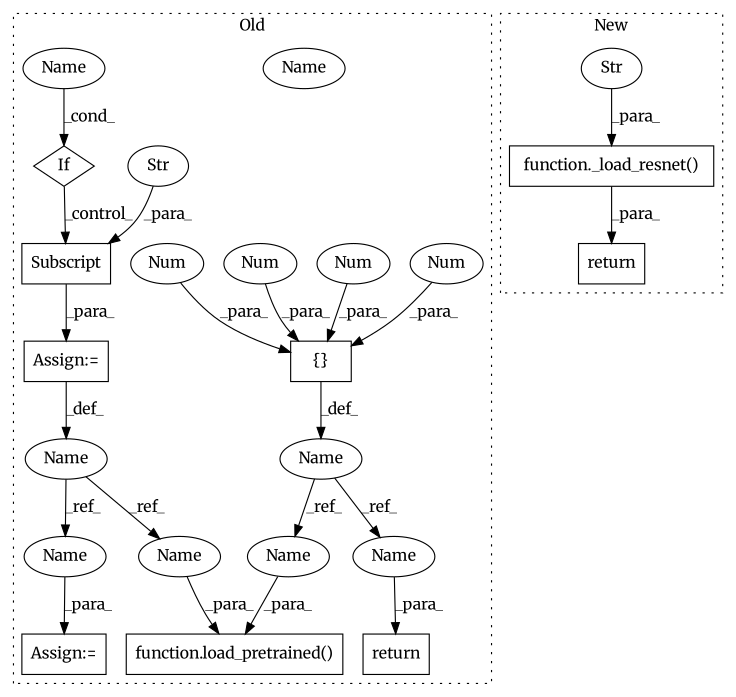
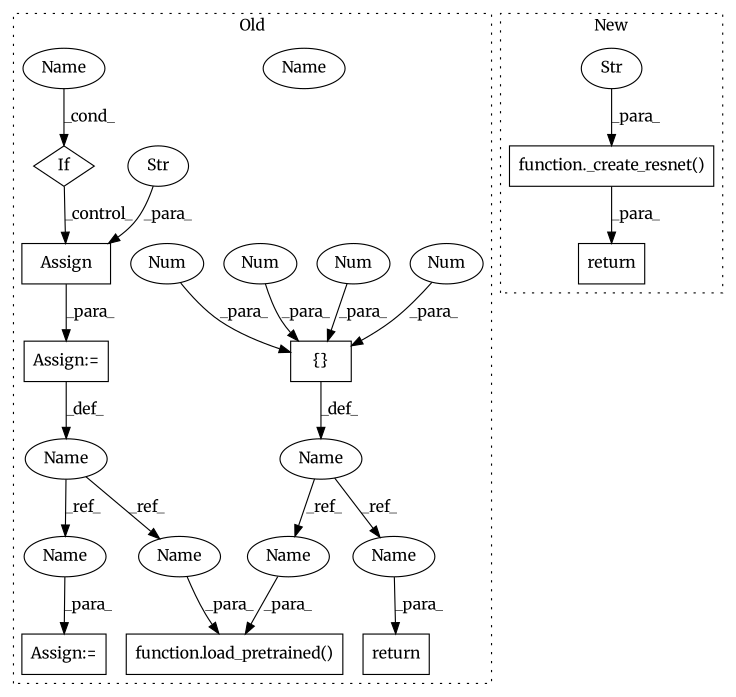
(612, 166) -> (612, 166)
(66, 264) -> (66, 264)
